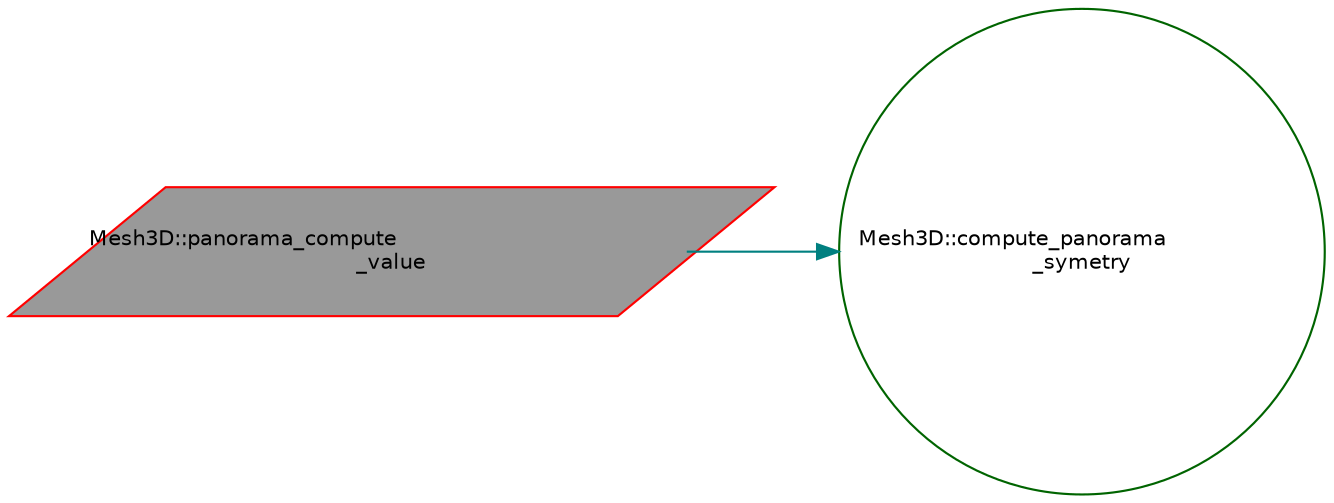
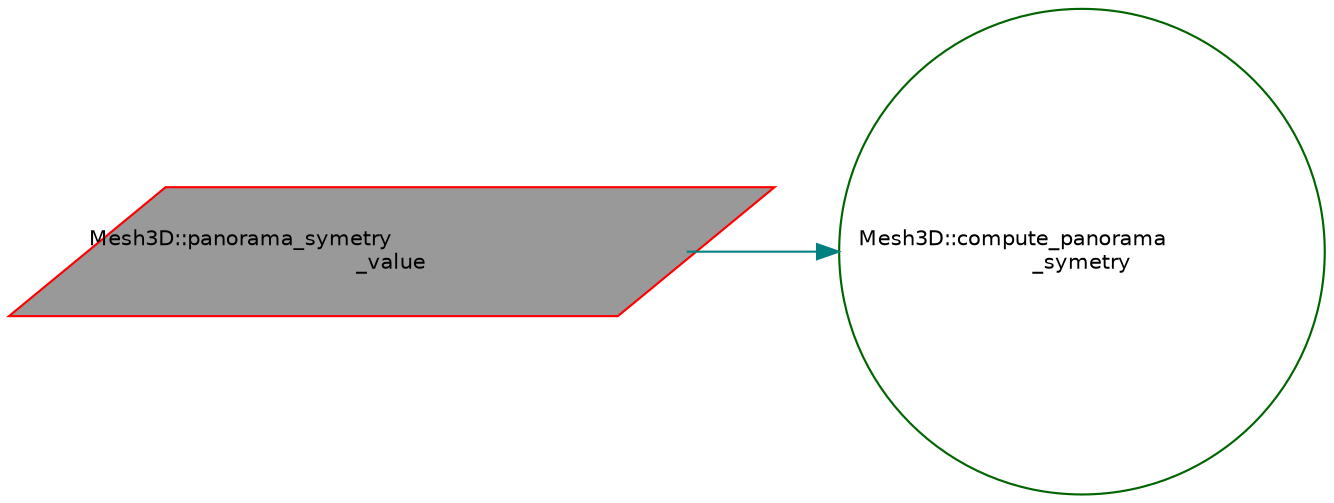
(392, 252) -> (392, 252)
